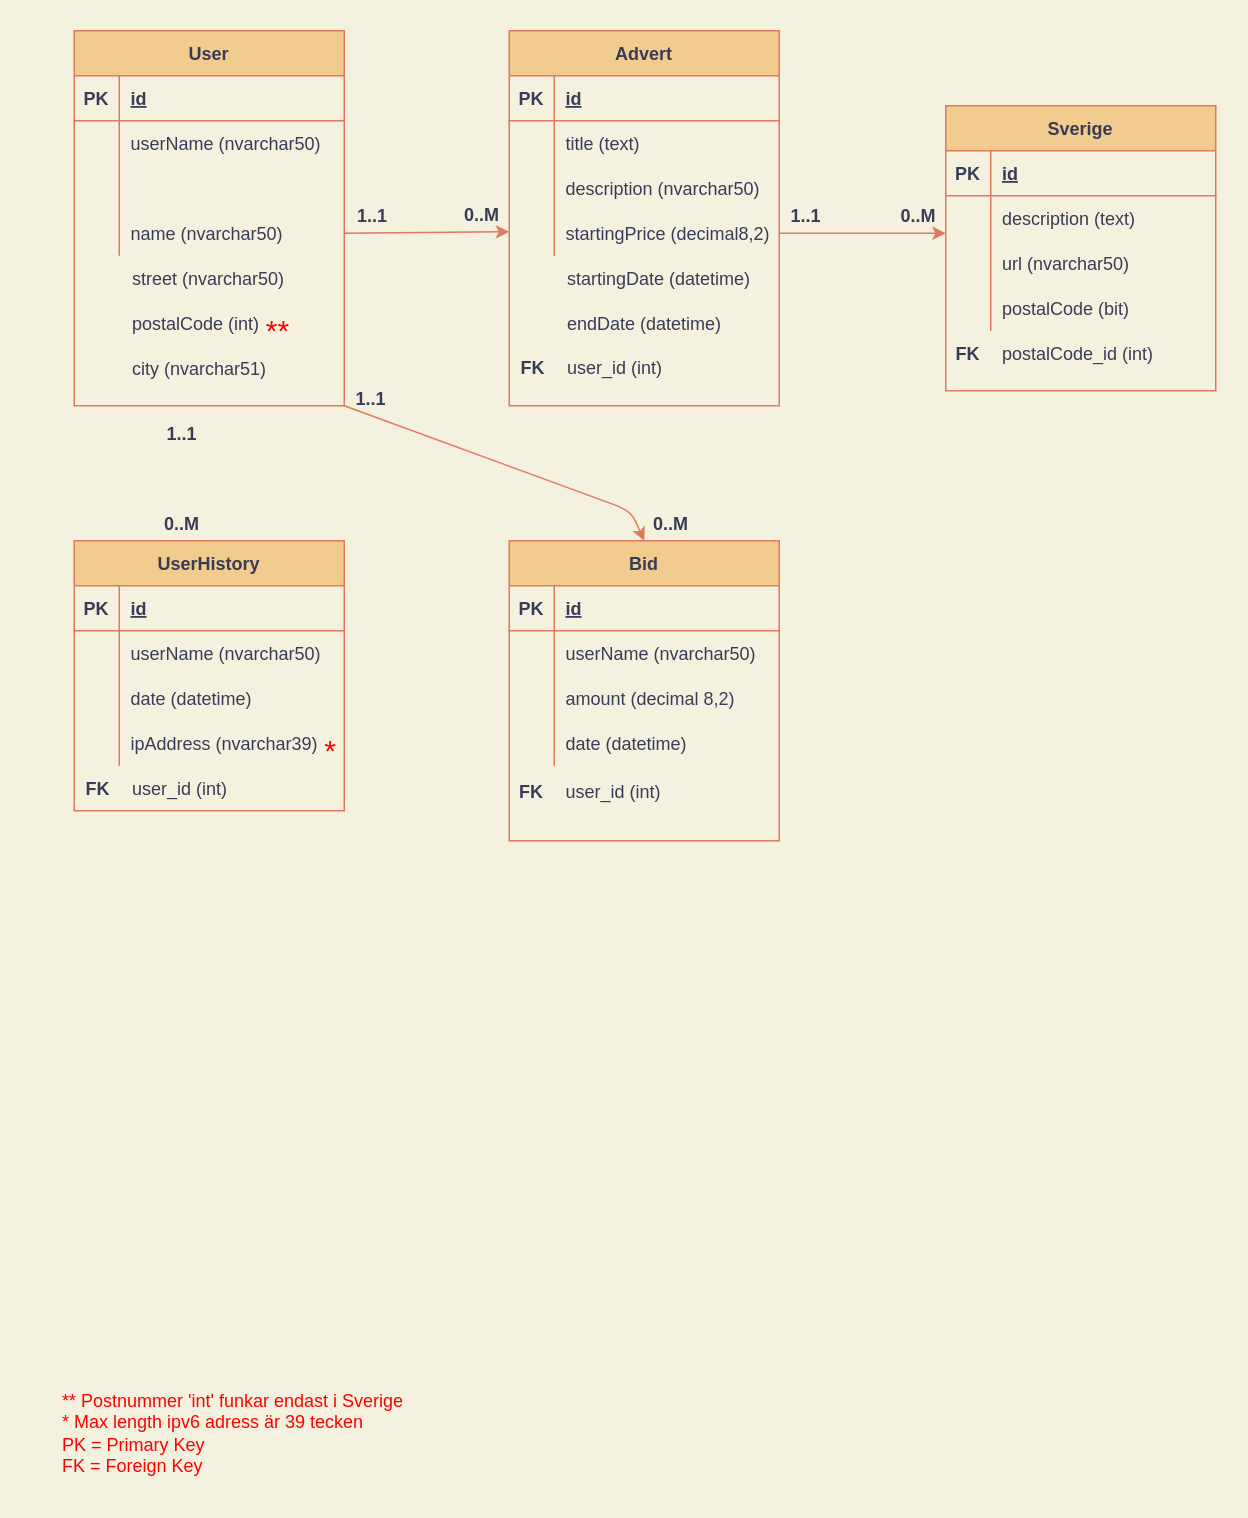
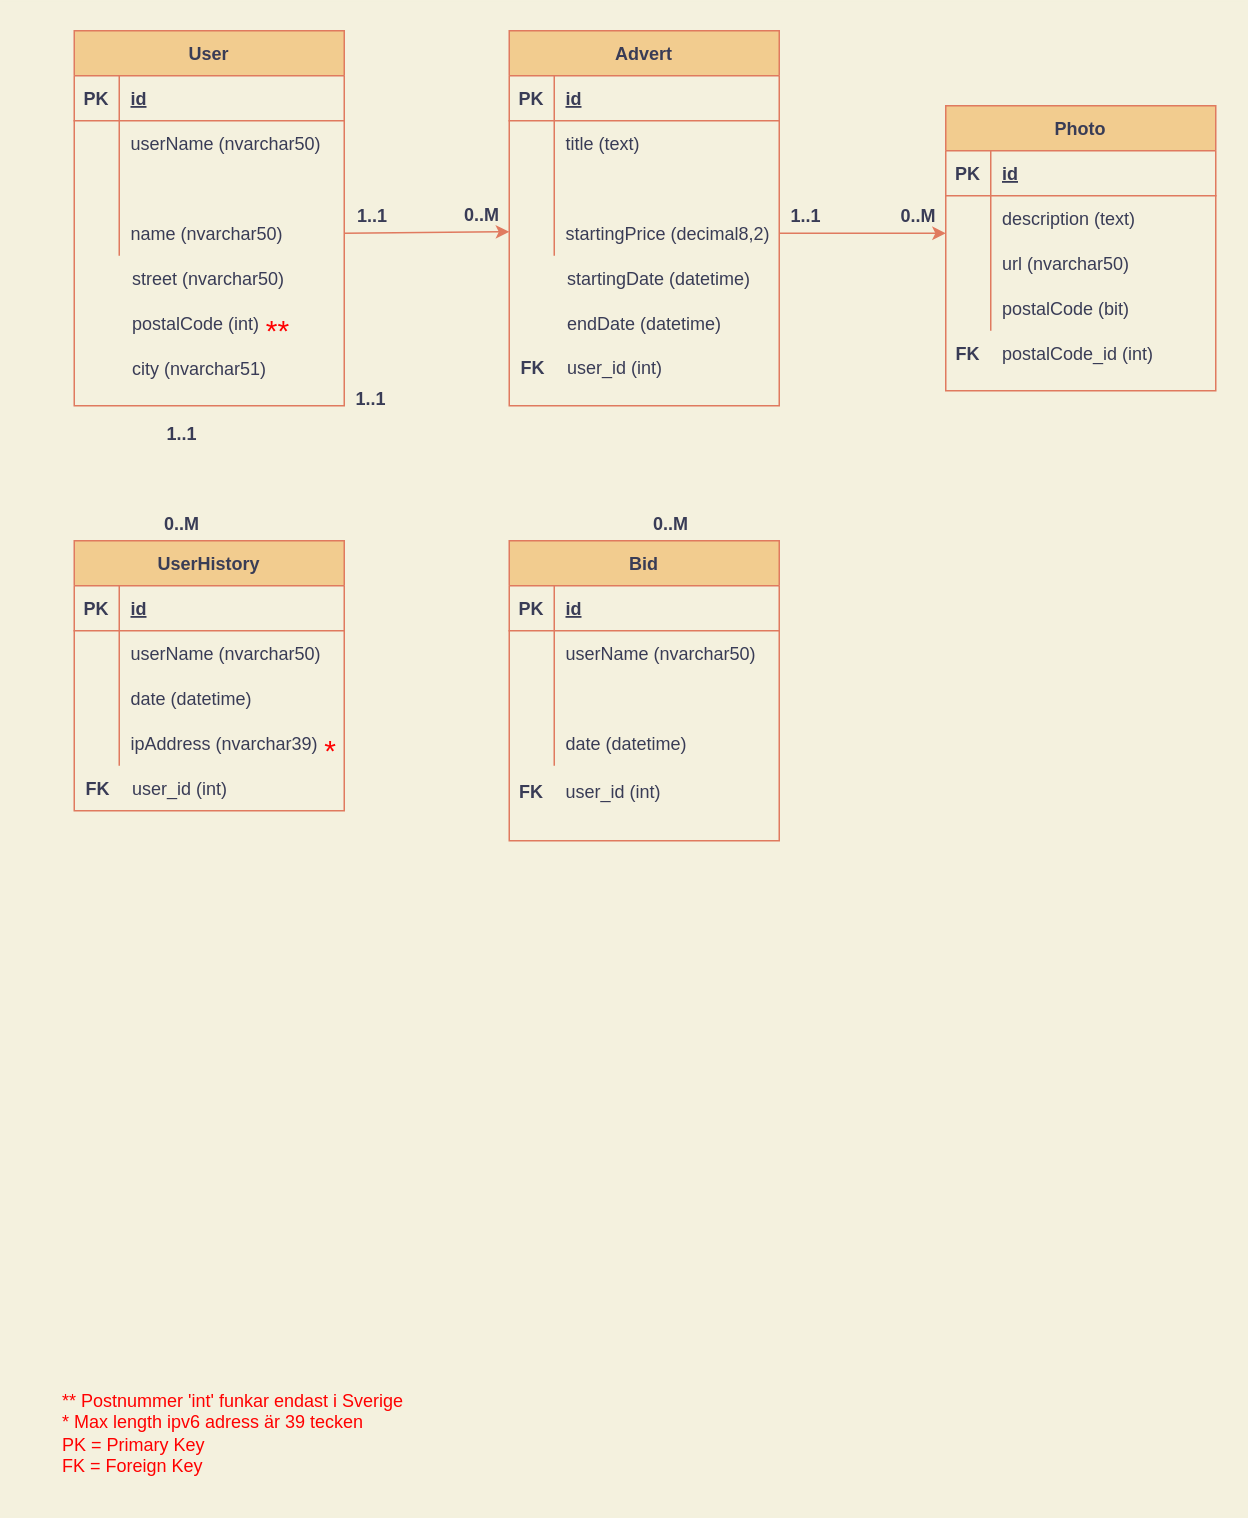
(1080, 129) -> (1080, 129)
(667, 188) -> none
(495, 461) -> none
(667, 698) -> none
